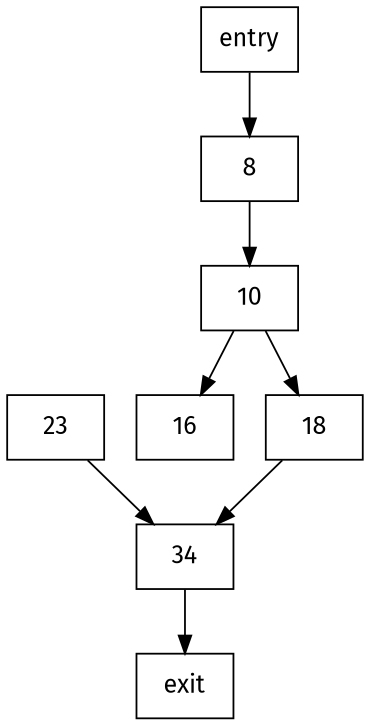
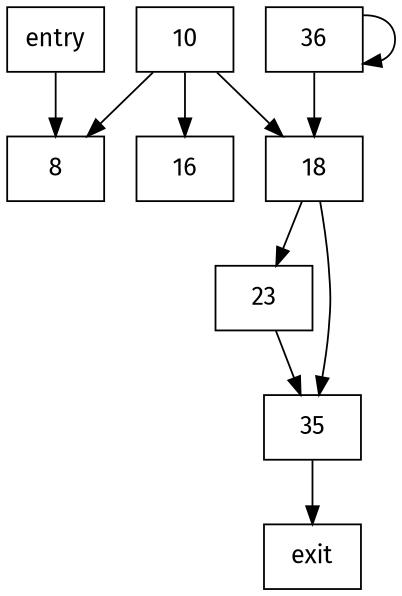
none -> (314, 40)
(250, 225) -> (127, 98)
none -> (292, 225)
(185, 557) -> (312, 427)
